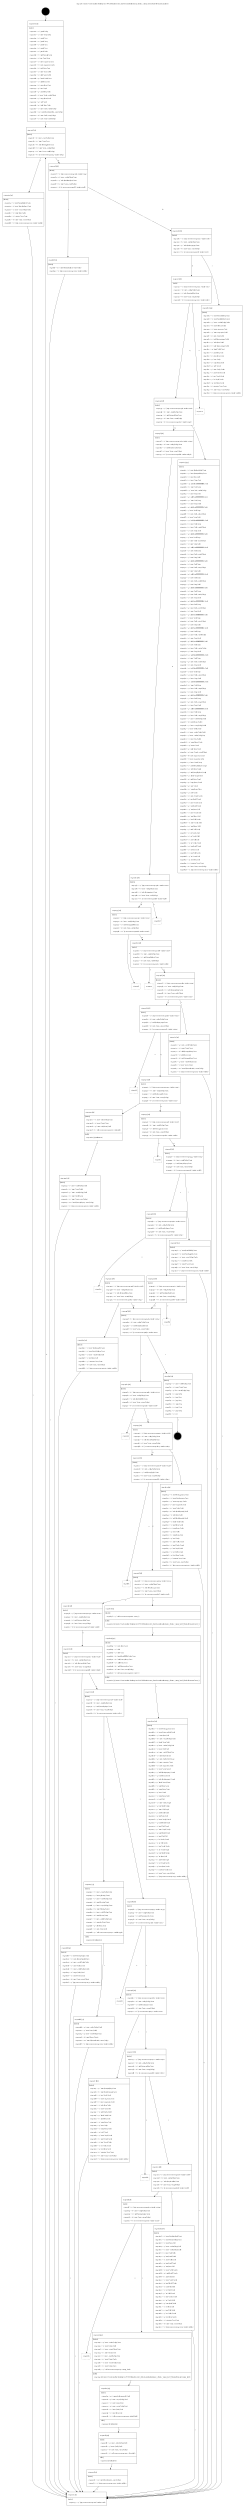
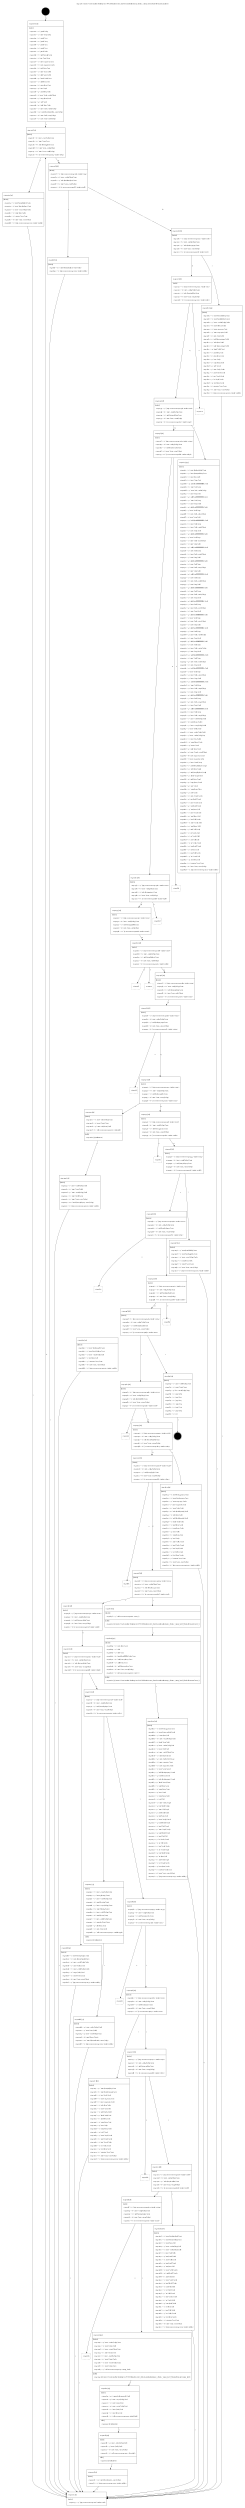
none -> (176, 888)
(127, 959) -> (141, 975)
(189, 1055) -> none
(125, 1289) -> none
